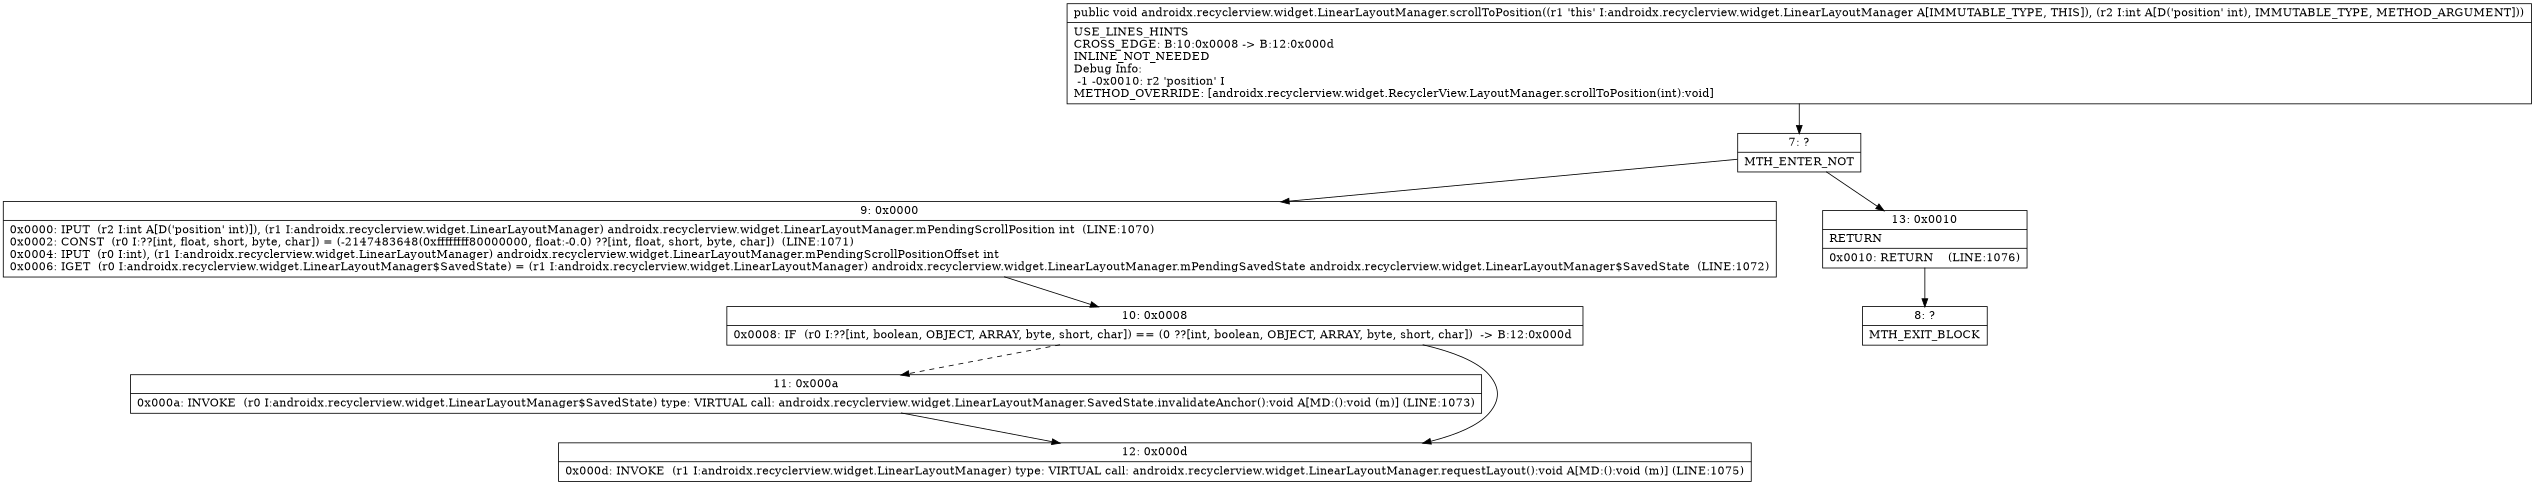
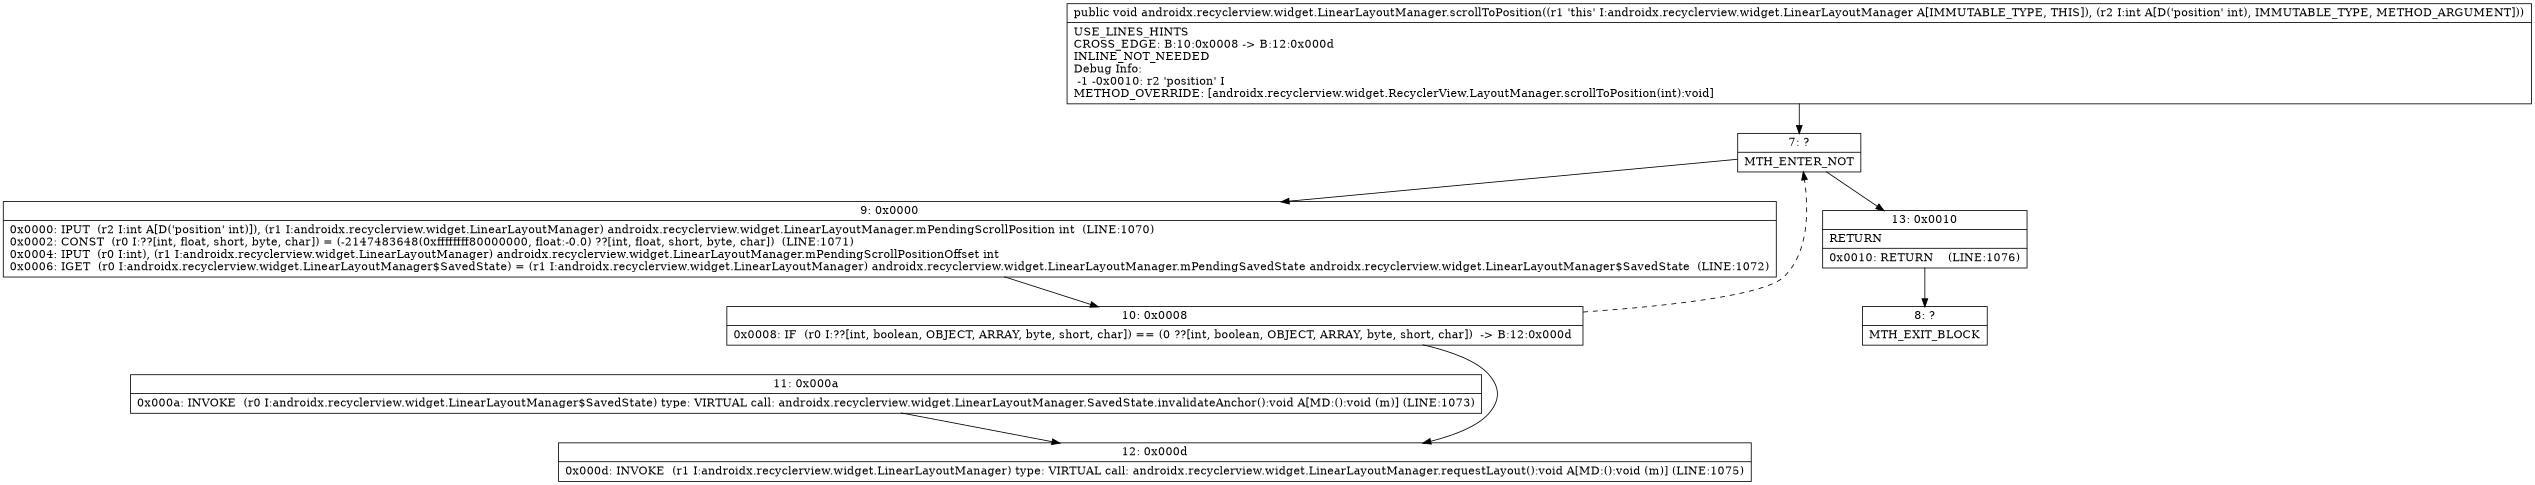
(985, 359) -> (1736, 294)
